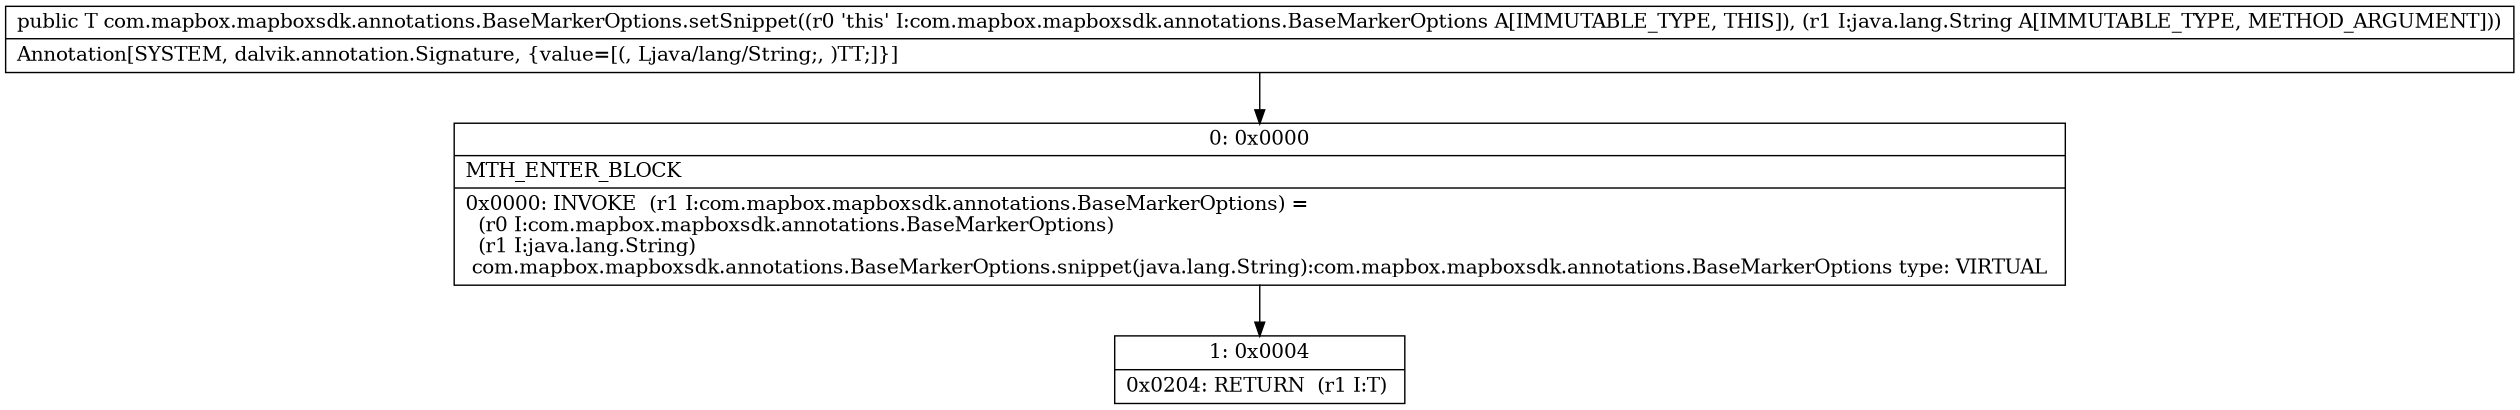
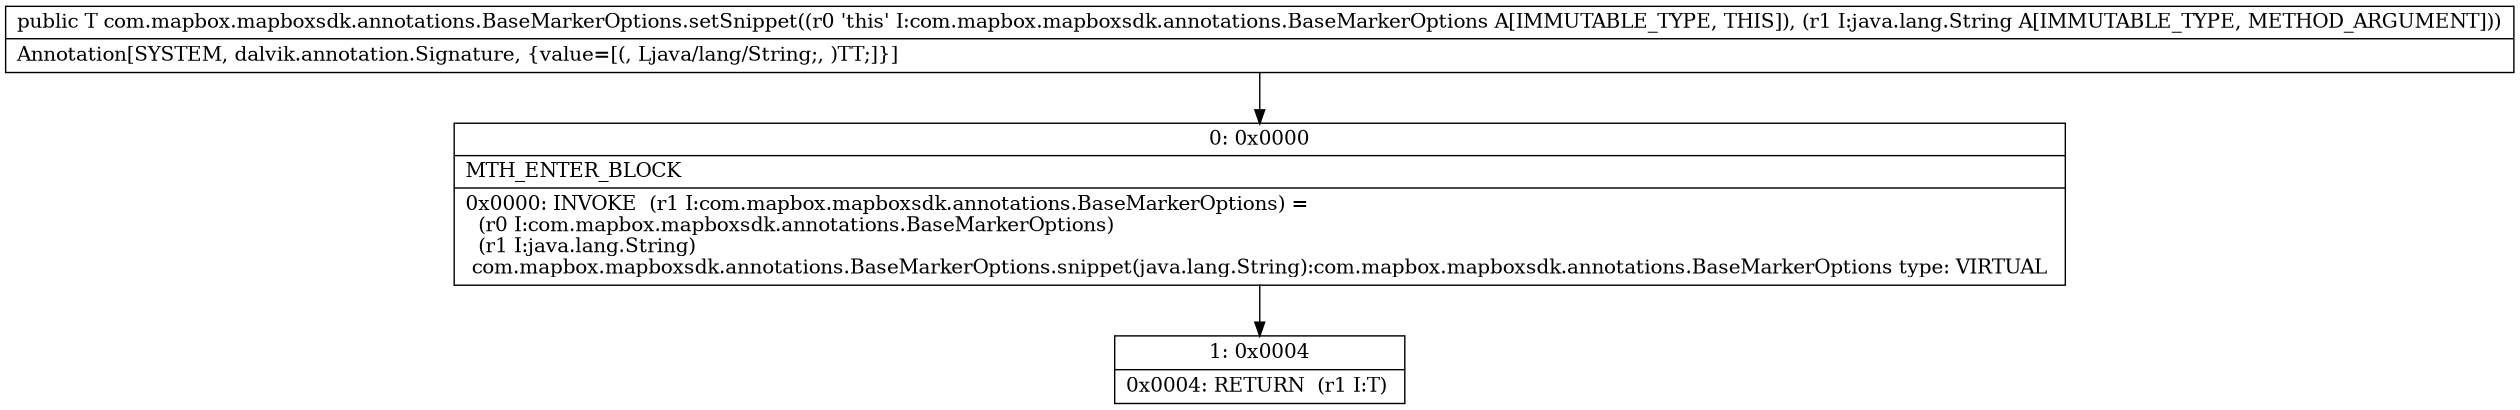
(1260, 386) -> (1260, 386)
